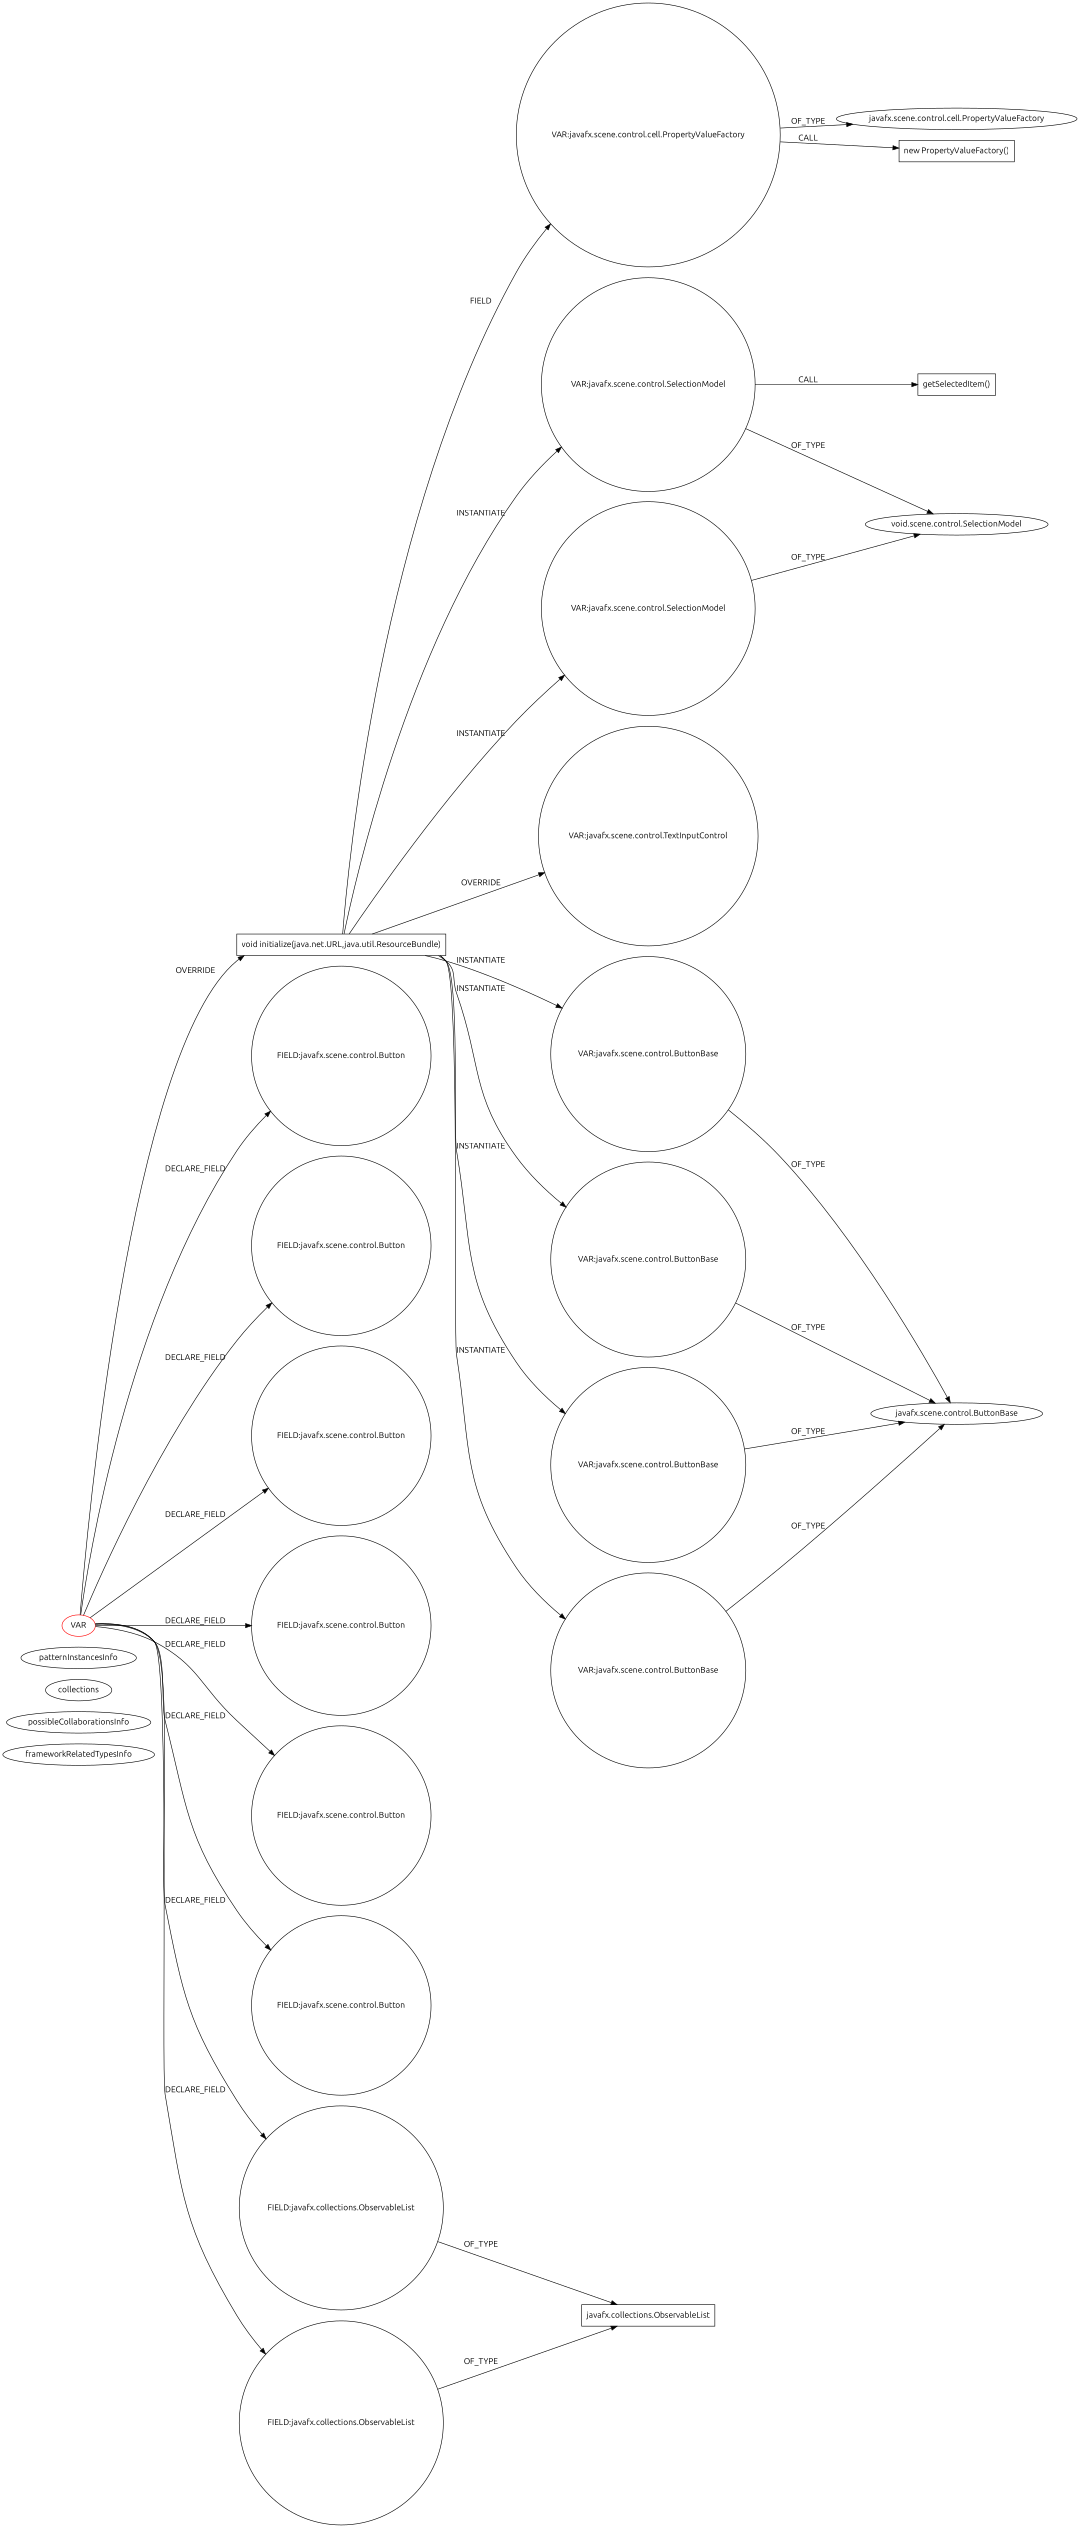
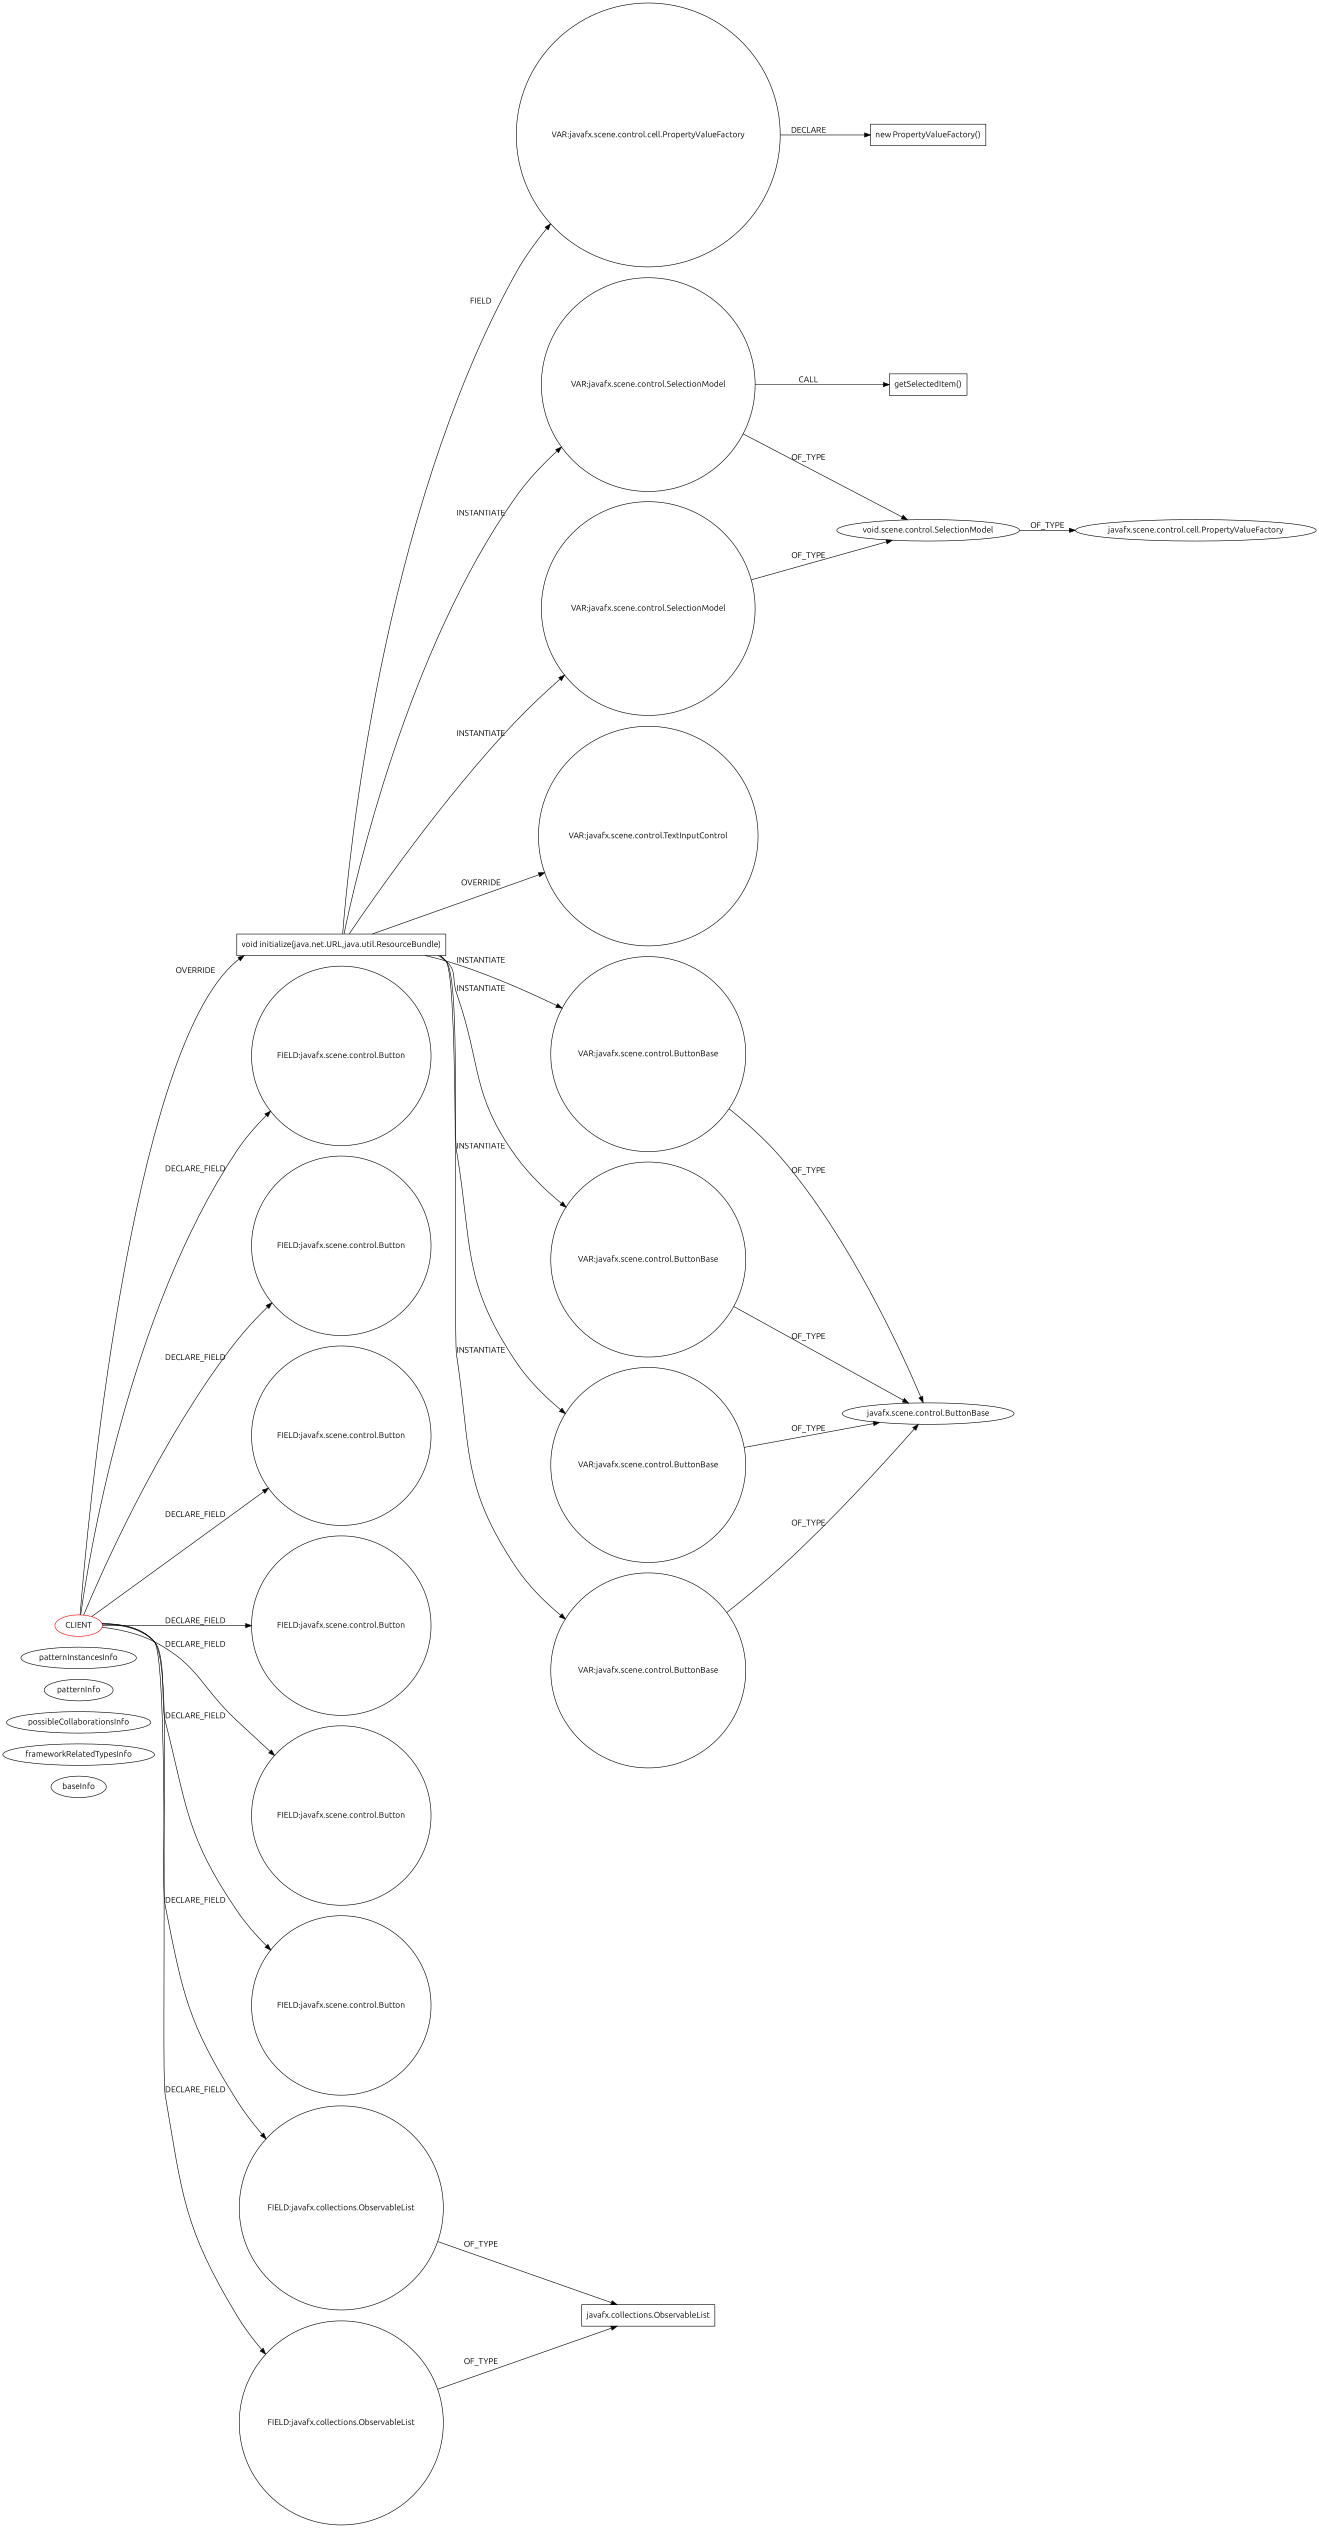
(813, 126) -> (1044, 530)
(808, 138) -> (809, 130)
(79, 1626) -> (79, 1626)
(79, 1690) -> (79, 1690)
none -> (79, 1787)
